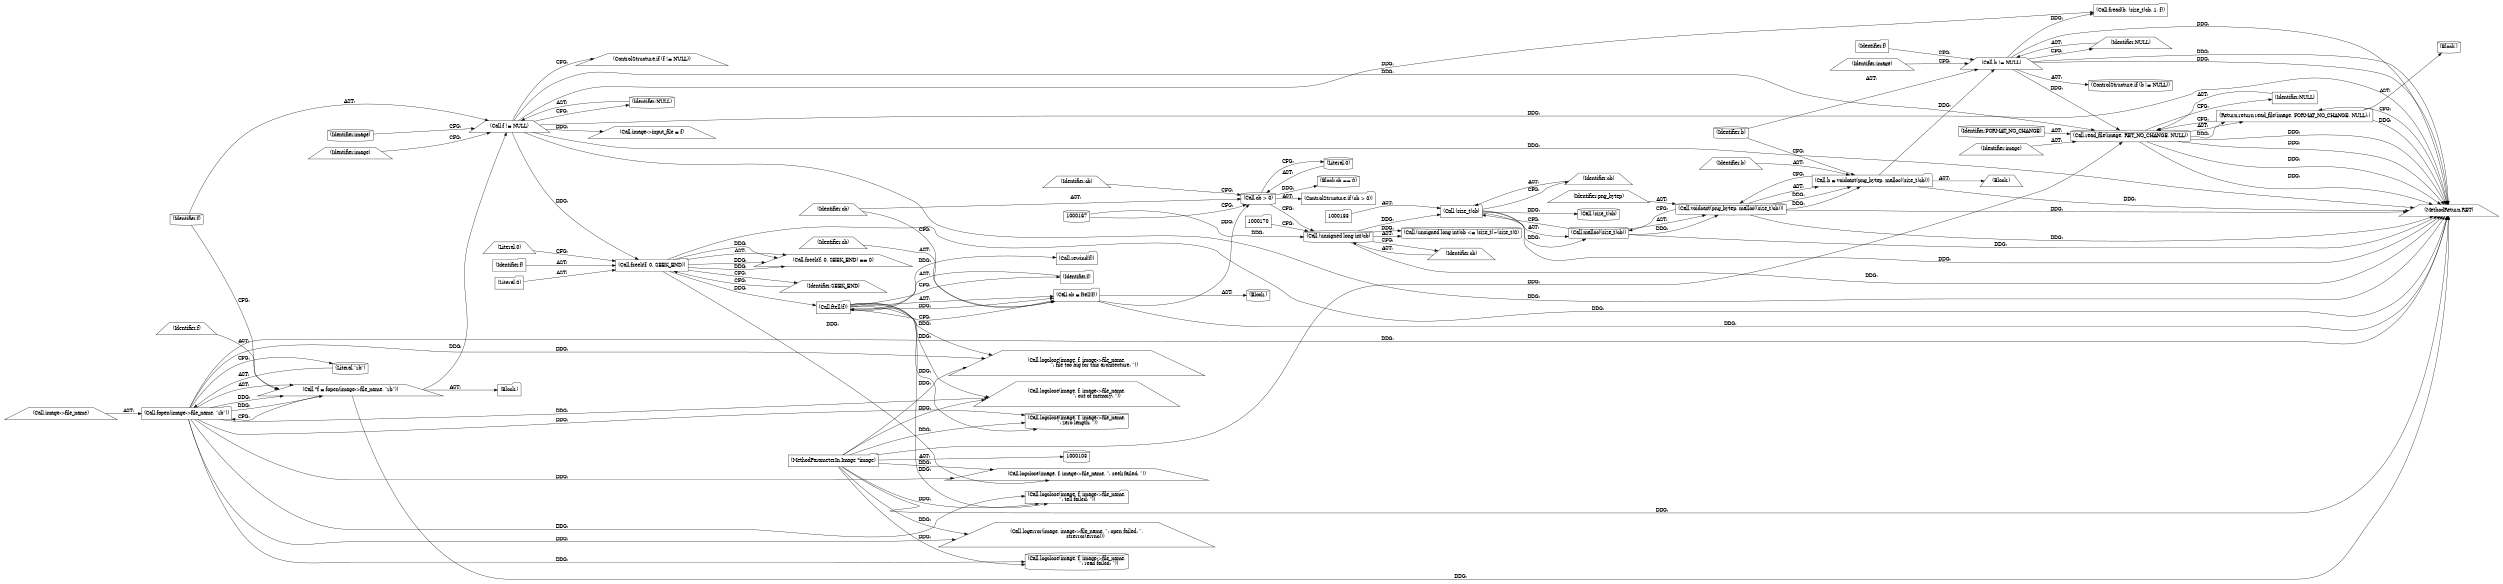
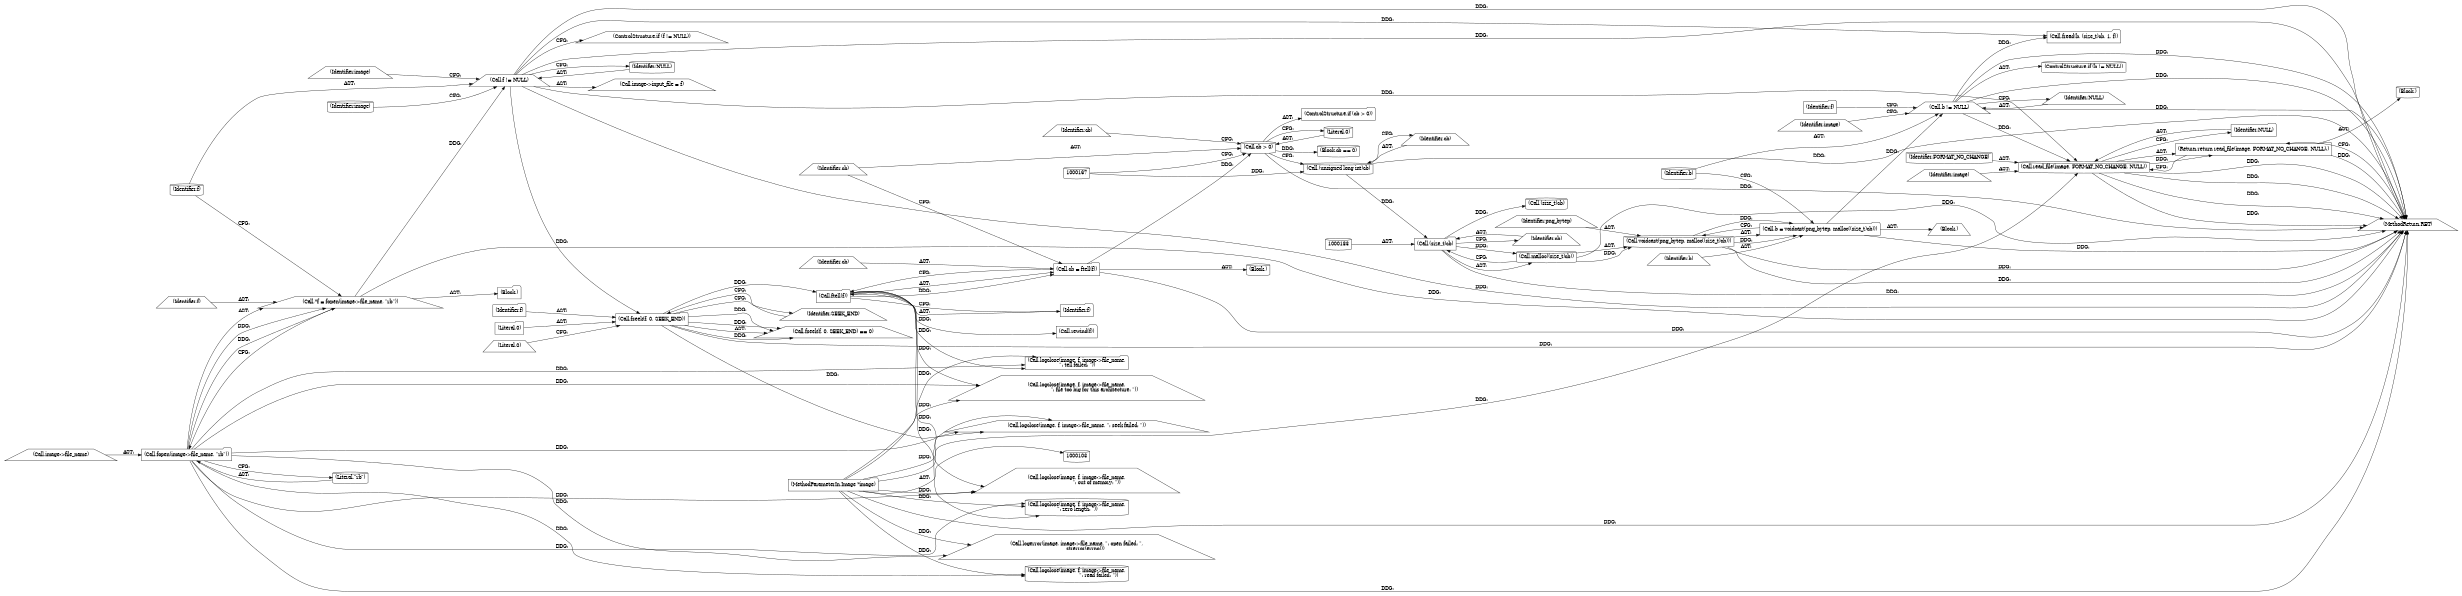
(563, 127) -> (563, 84)
(2131, 136) -> (2084, 167)
none -> (1809, 191)
(1338, 217) -> (1338, 244)
(1653, 219) -> none
(1258, 222) -> none
(1461, 233) -> none
